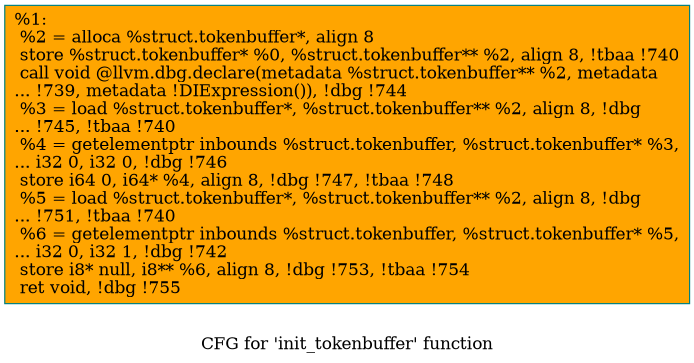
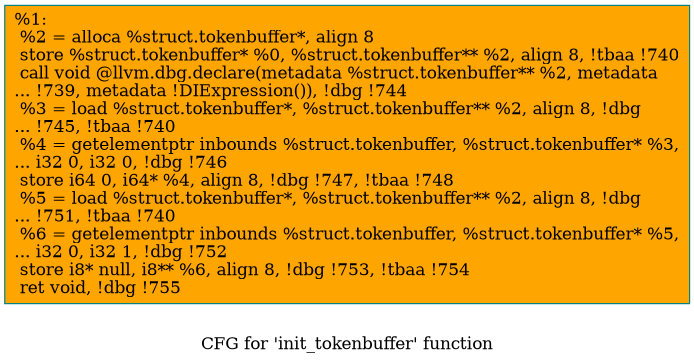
(121, 252) -> (121, 252)
